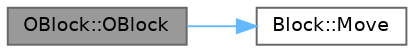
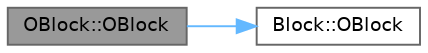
(332, 26) -> (338, 26)
